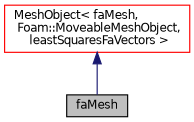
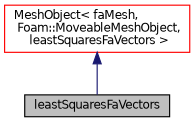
(97, 106) -> (97, 106)
